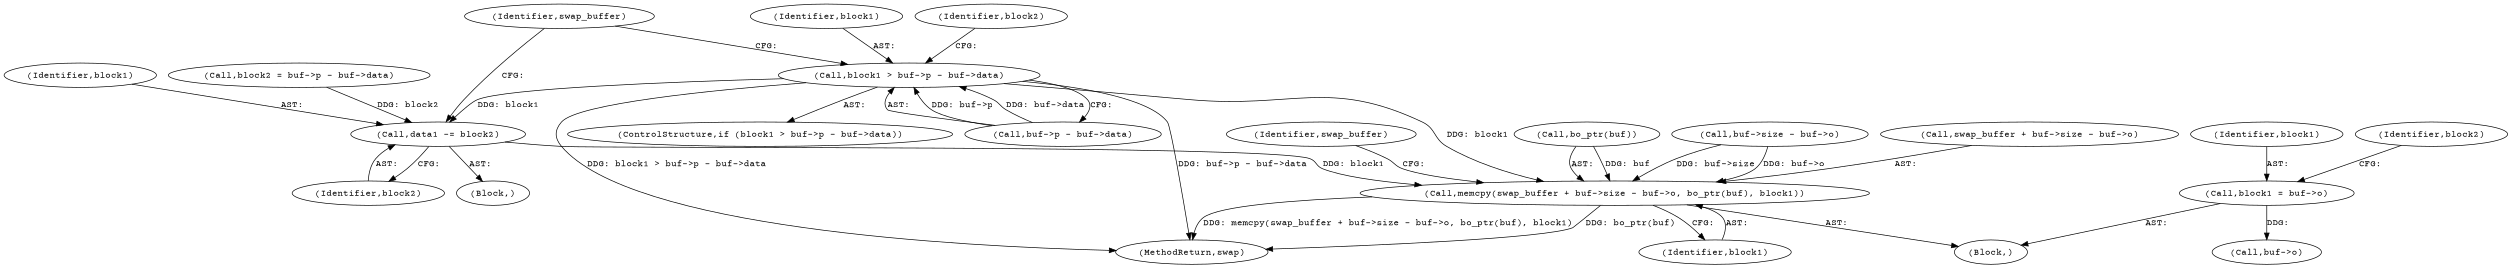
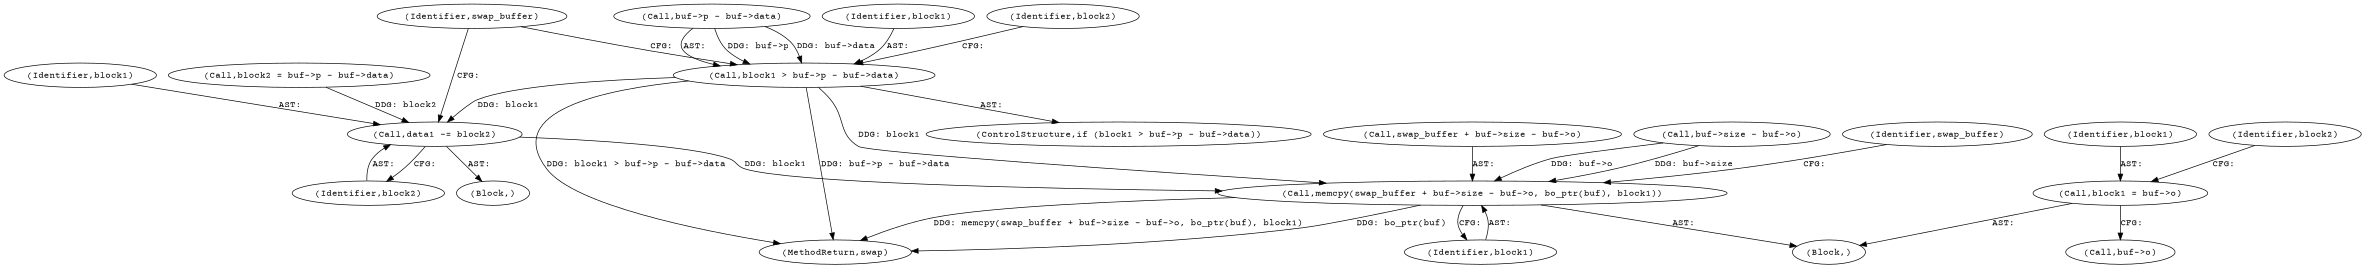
(1082, 95) -> none
(1587, 134) -> none
(2281, 223) -> (2135, 223)
